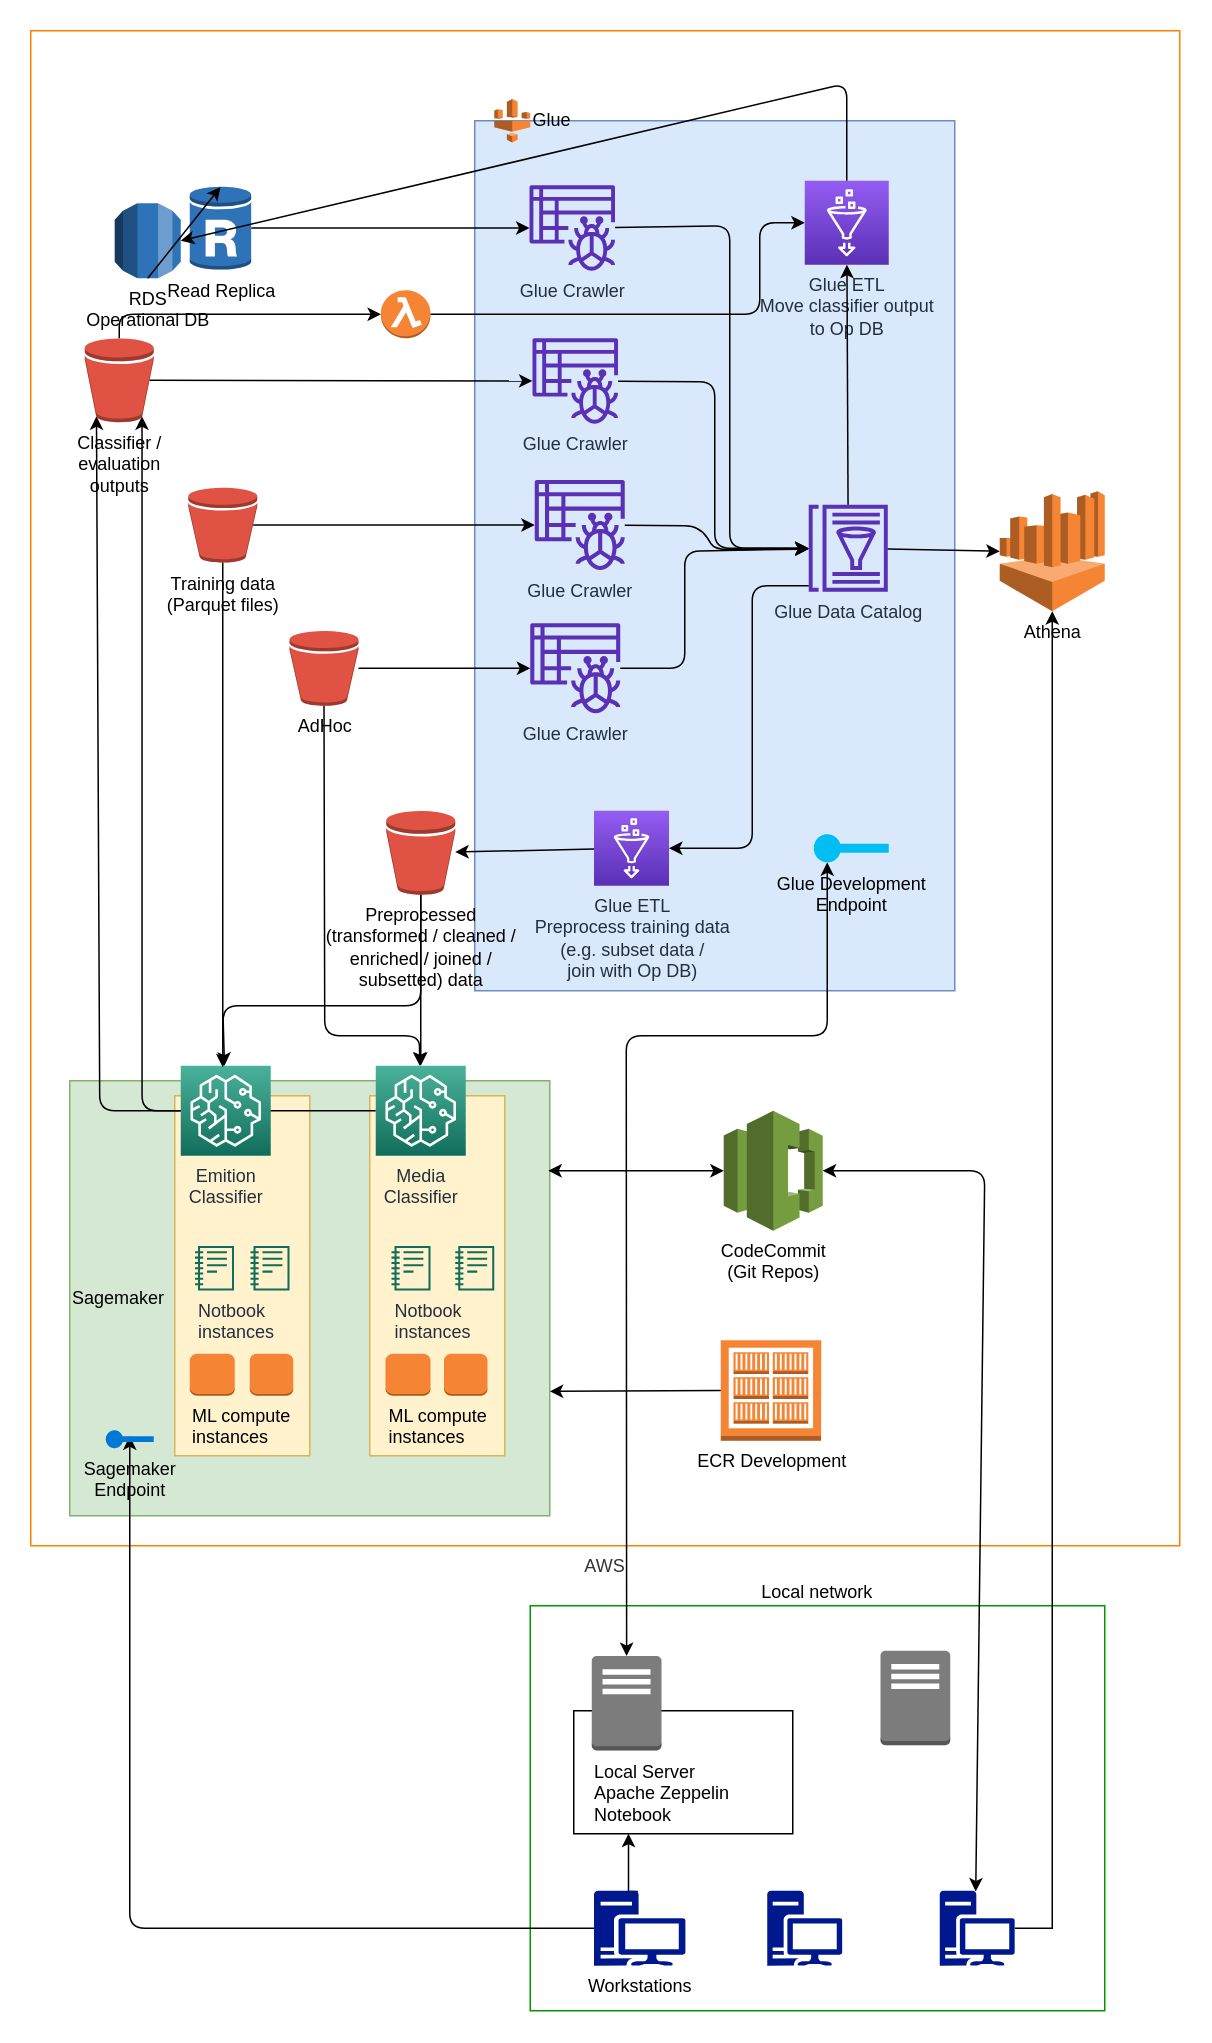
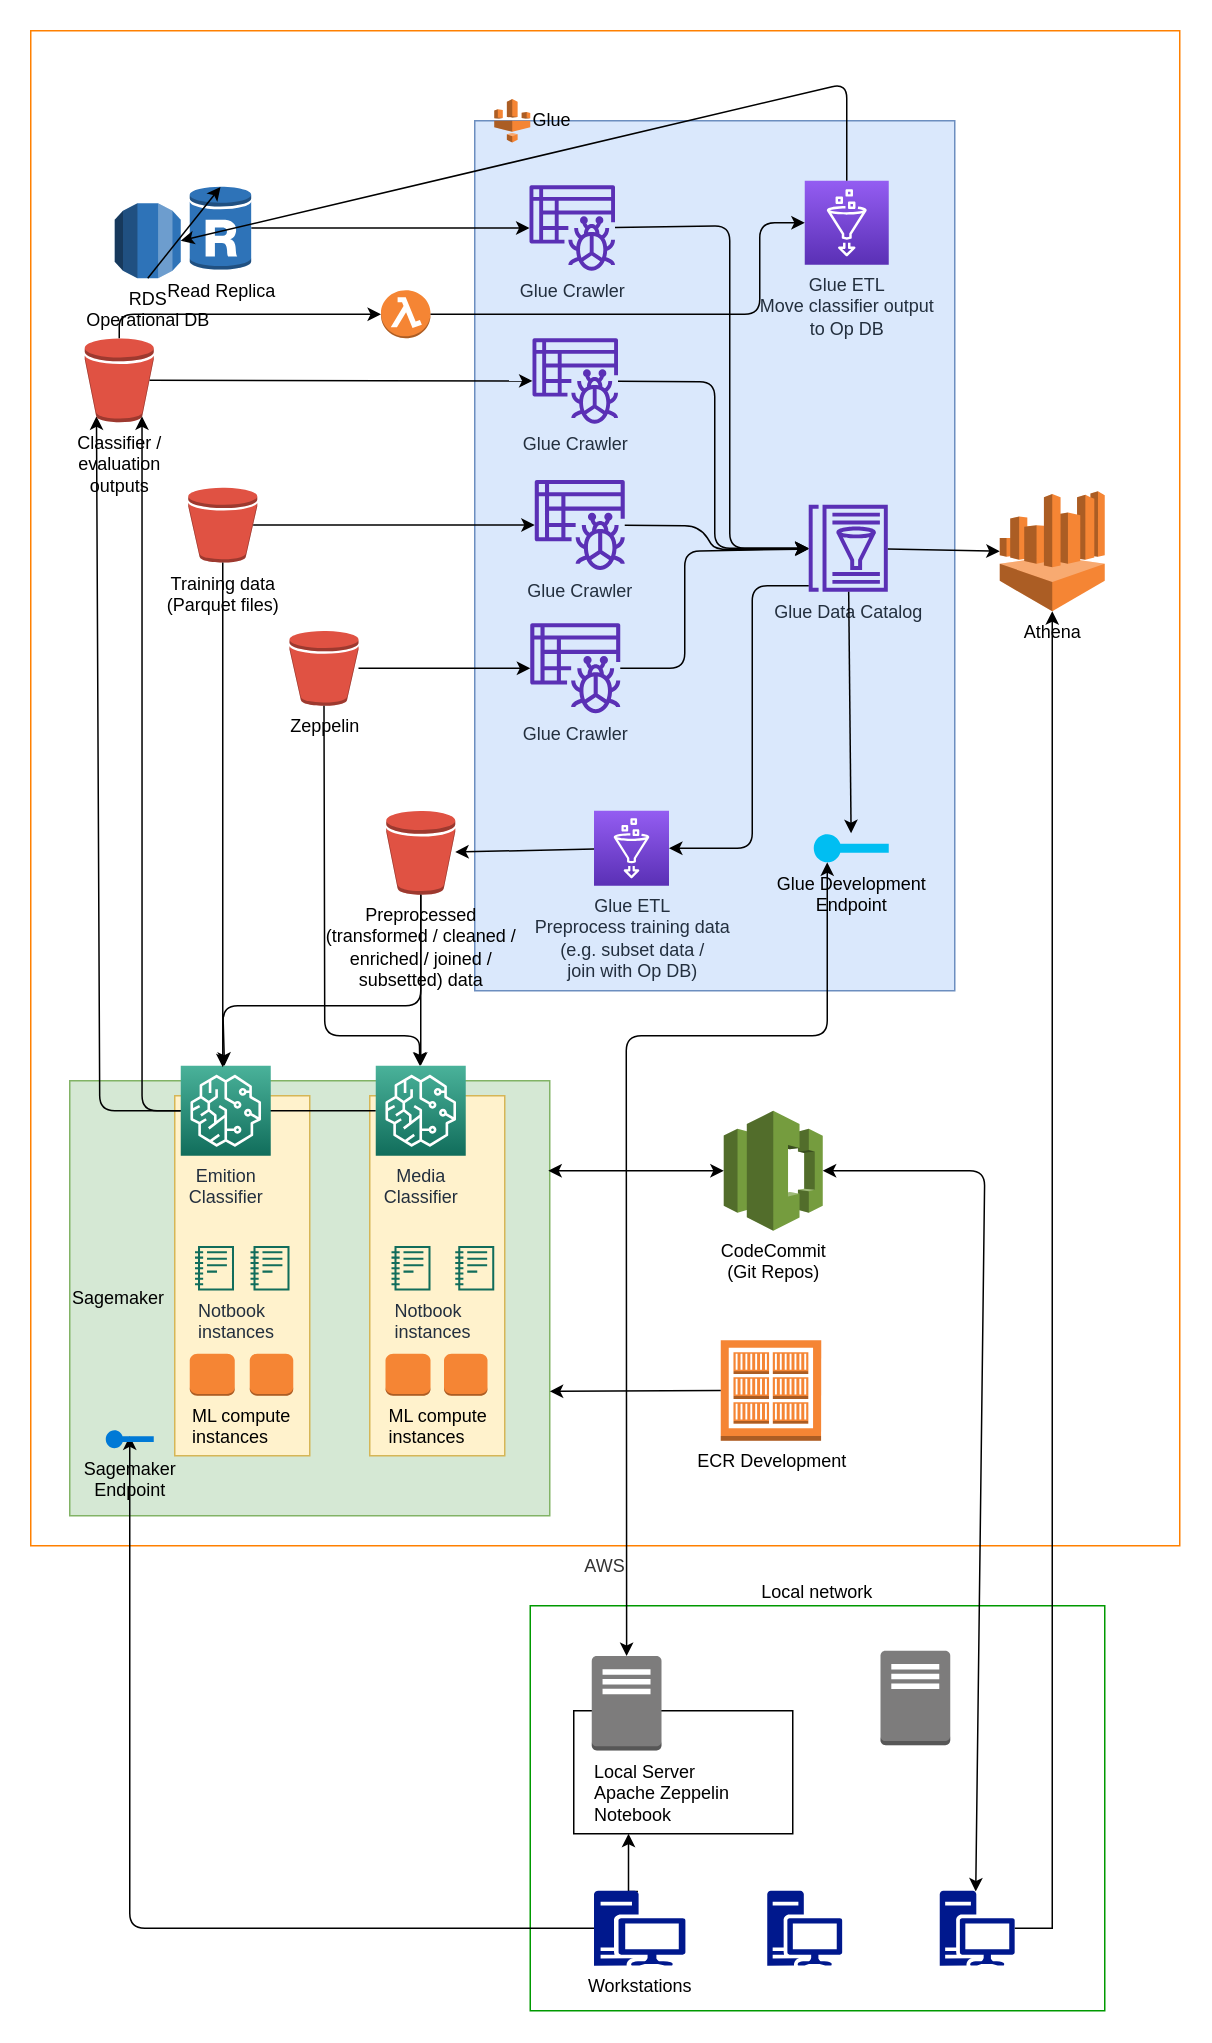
(848, 390) -> (850, 707)
(326, 727) -> (326, 727)
